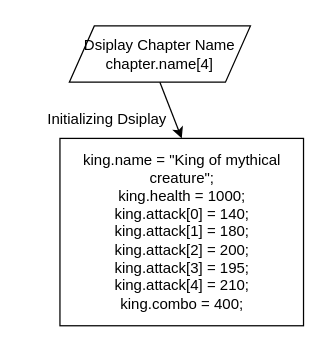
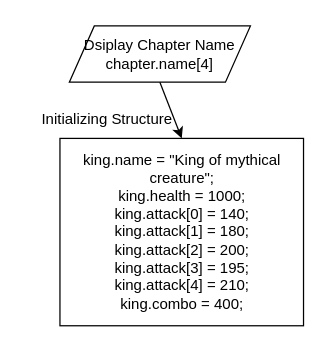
(108, 119) -> (108, 119)
